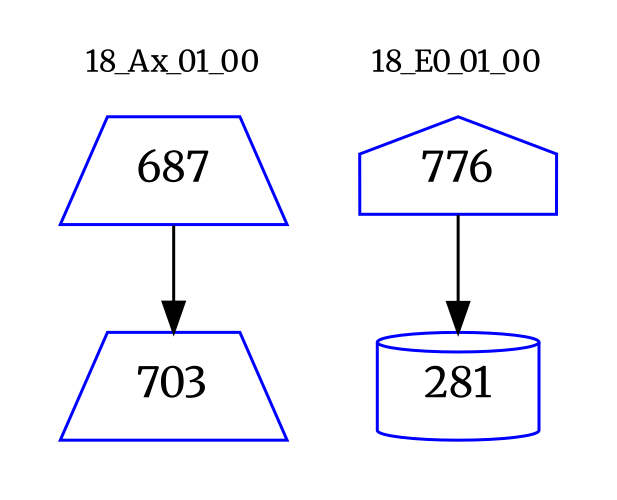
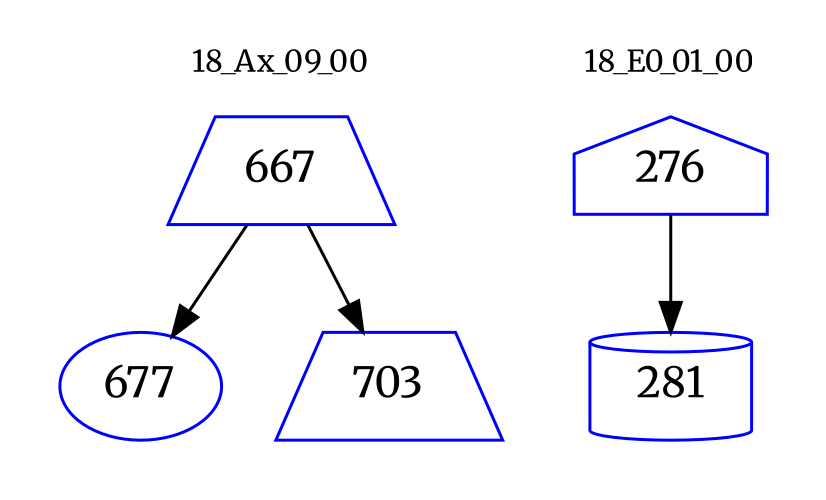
(174, 64) -> (281, 64)
(174, 171) -> (281, 171)
(458, 171) -> (671, 171)
none -> (141, 386)
